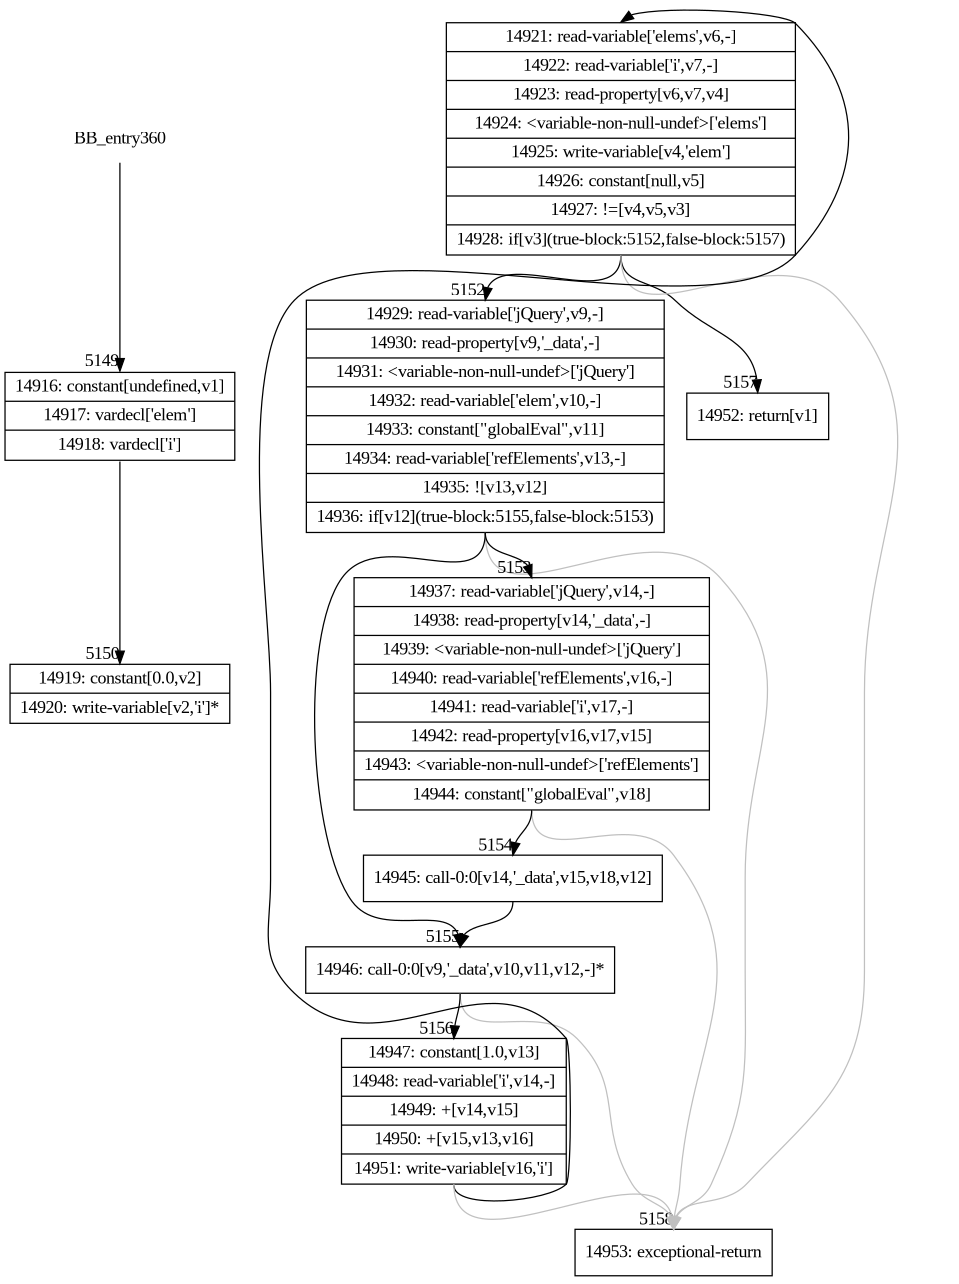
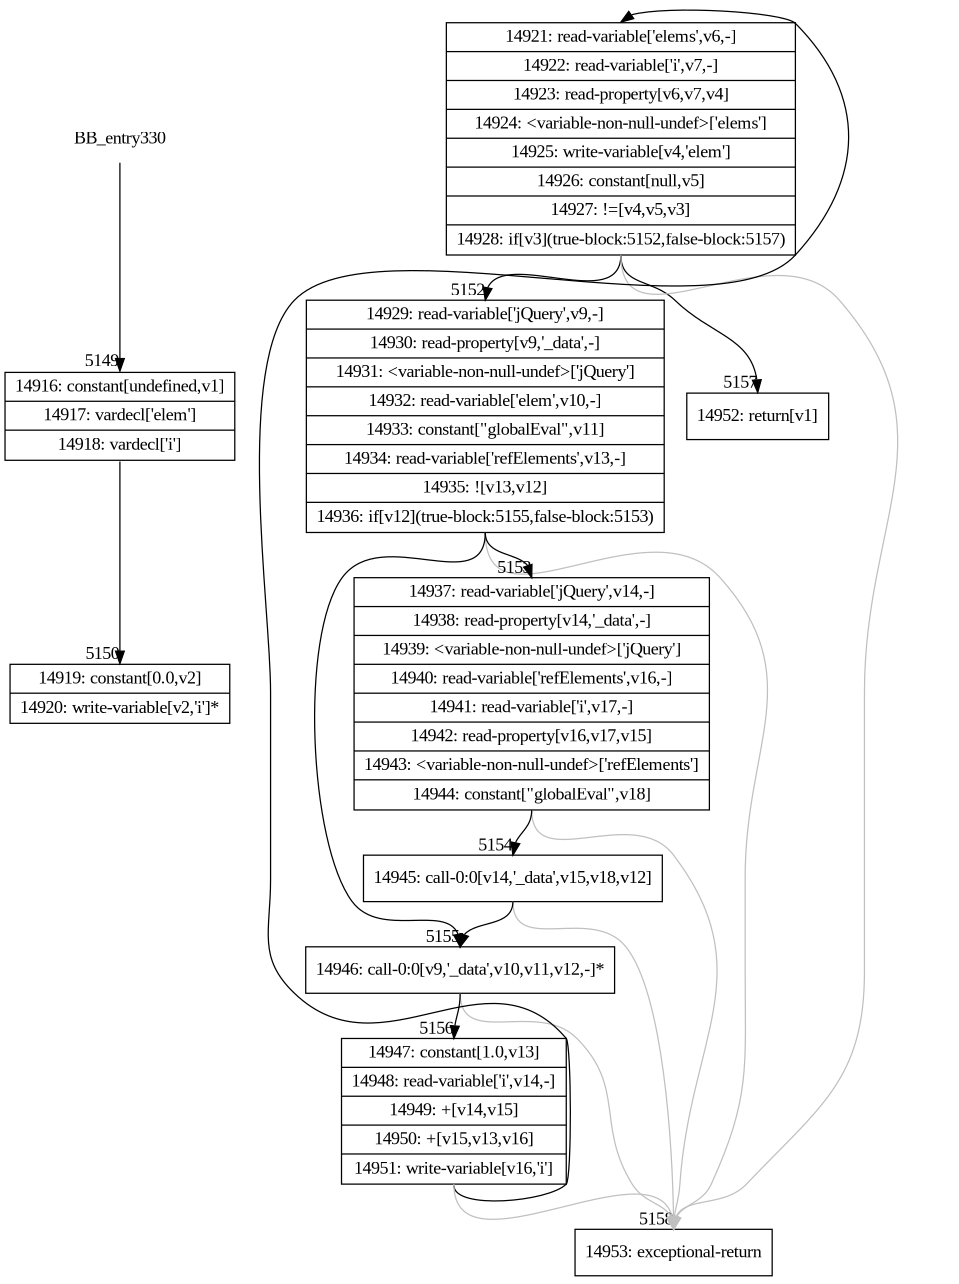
(120, 139) -> (120, 139)
none -> (652, 1013)
